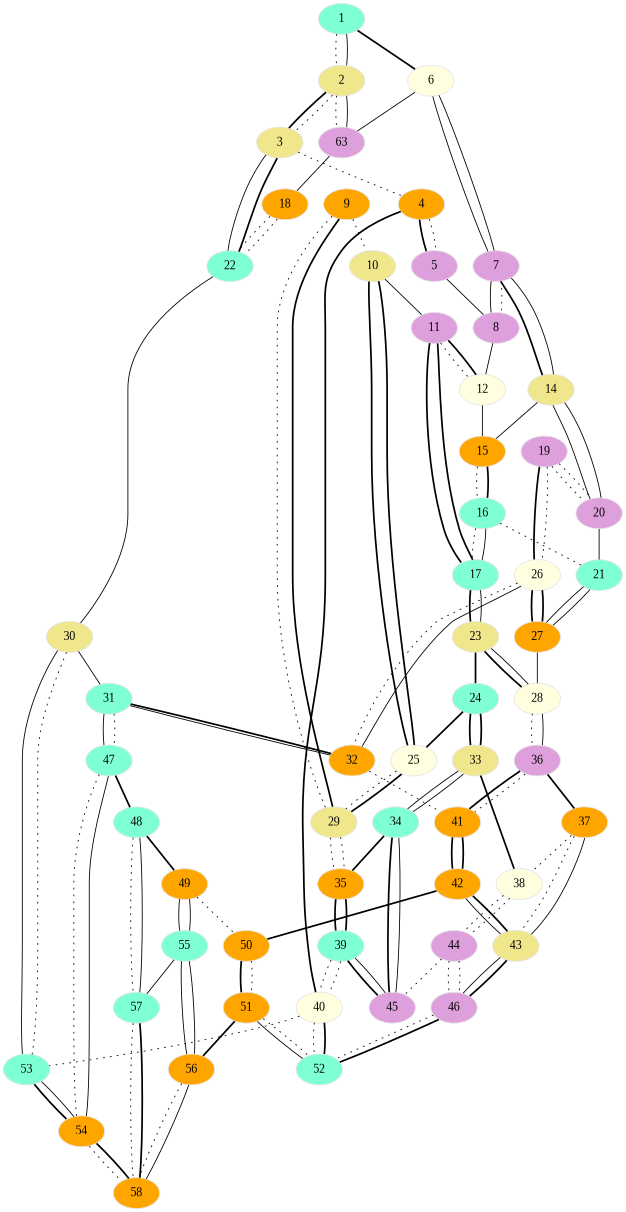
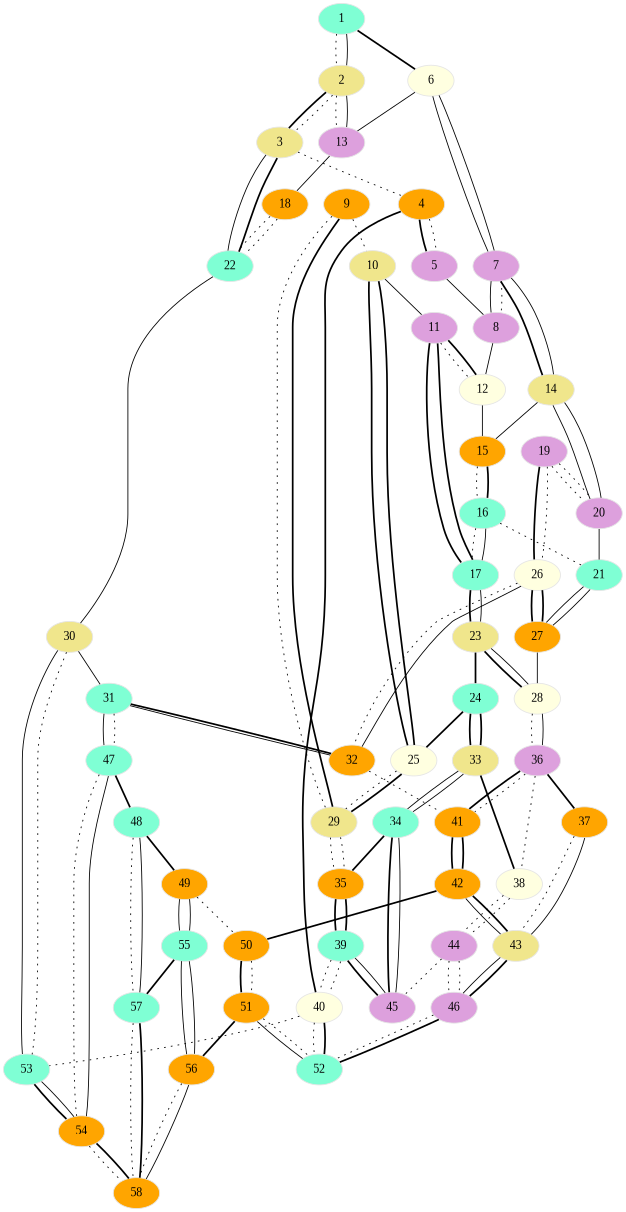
(342, 142) -> (342, 142)
(552, 853) -> (528, 822)
(160, 977) -> (160, 977)
